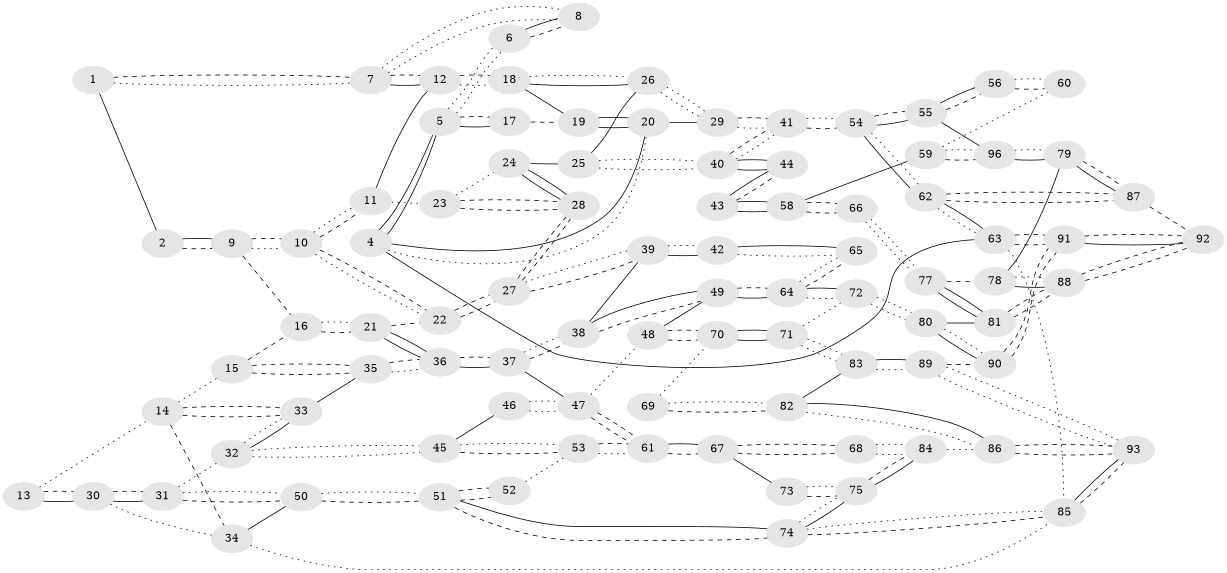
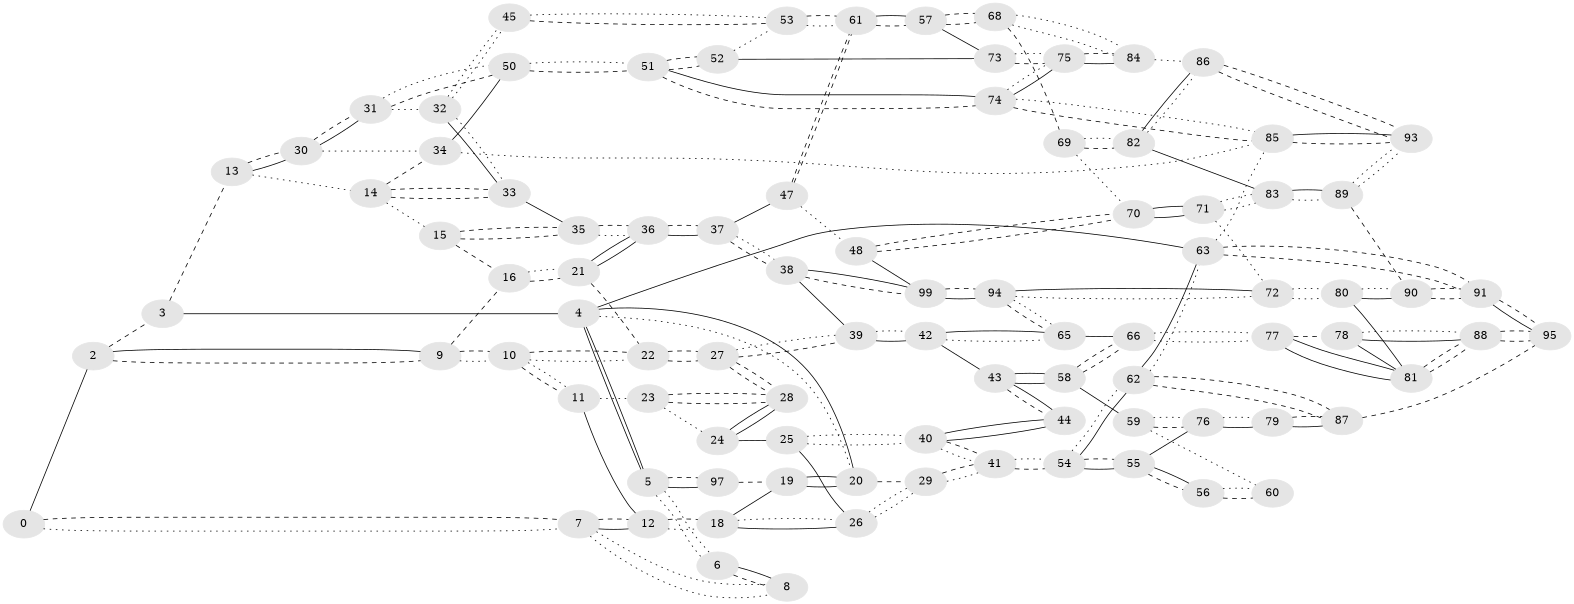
none -> (856, 59)
(93, 80) -> (24, 524)
none -> (1041, 84)
(510, 122) -> (718, 483)
(683, 123) -> (891, 482)
(995, 155) -> (1203, 422)
(1038, 222) -> (1377, 357)
(1203, 240) -> (1550, 336)
(718, 293) -> (926, 294)
(787, 293) -> (995, 294)
none -> (163, 314)
none -> (1099, 336)
none -> (961, 357)
(510, 406) -> none
(718, 449) -> (926, 21)
